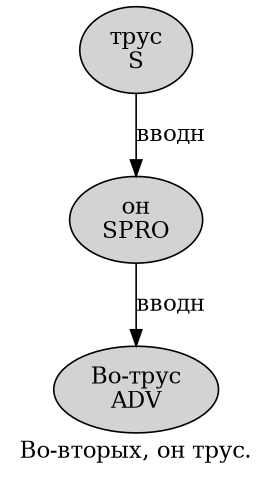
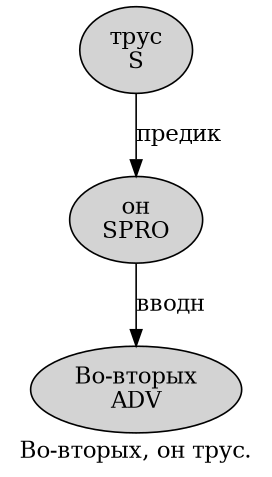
(171, 135) -> (179, 135)
(136, 390) -> (136, 390)
